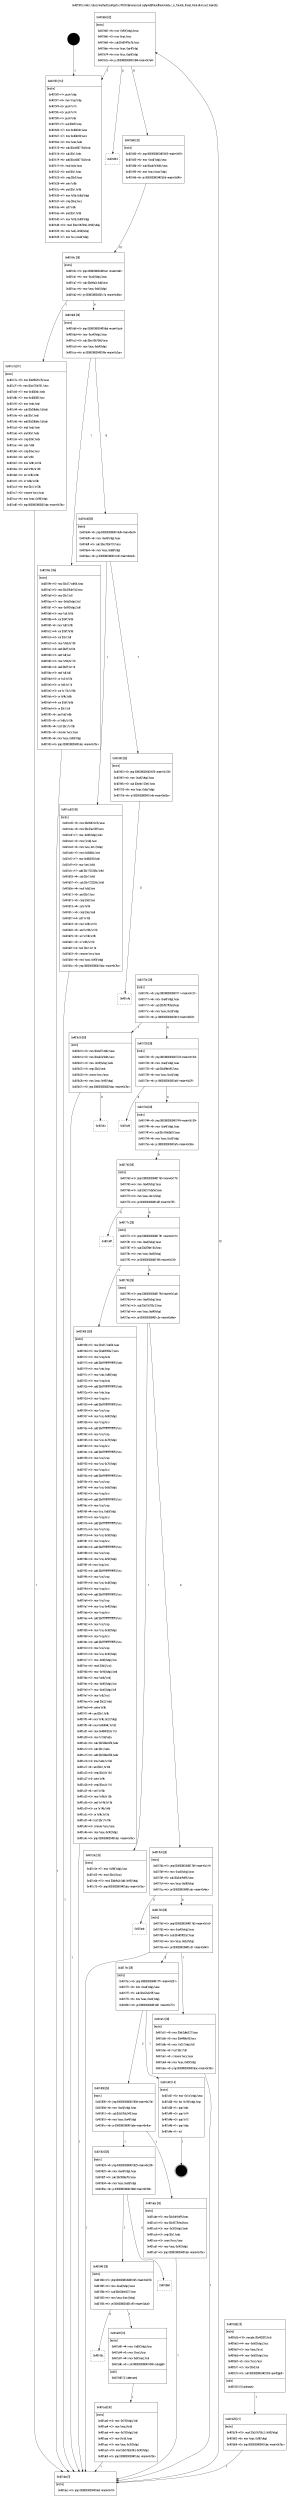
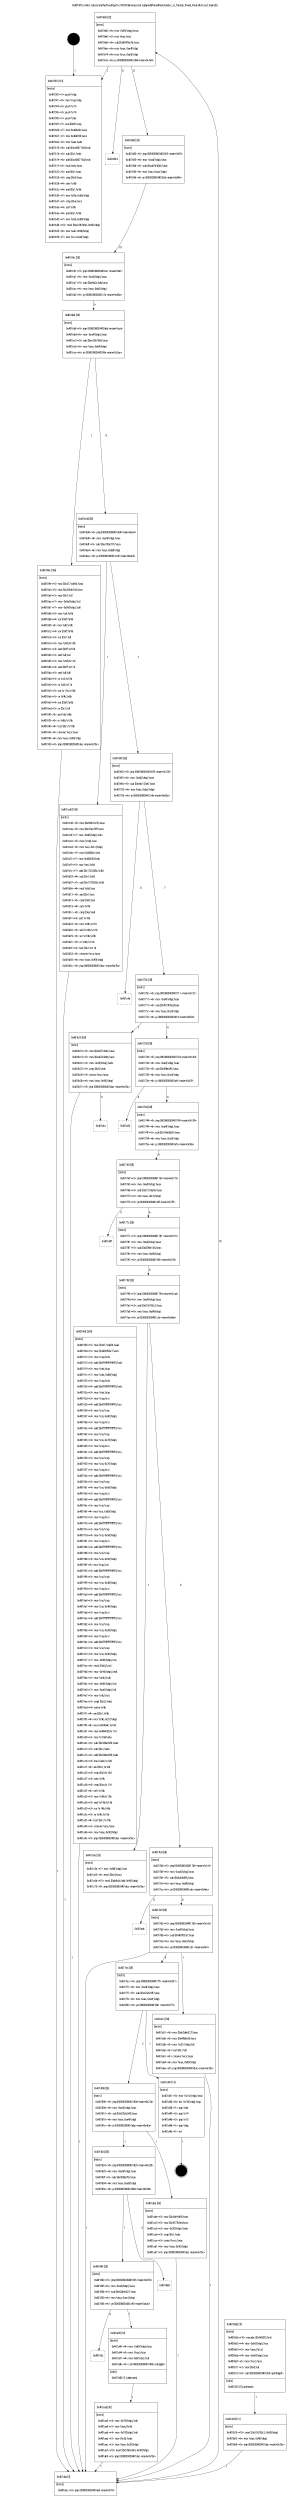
(35, 436) -> none
none -> (154, 887)
(108, 1294) -> none
